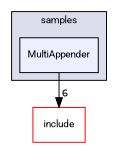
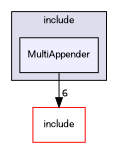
(59, 21) -> (59, 21)
